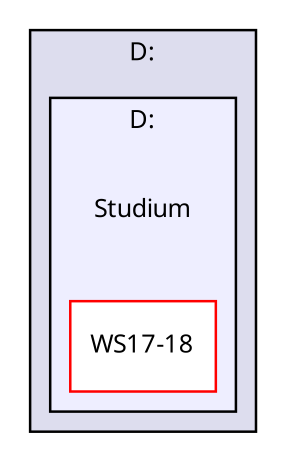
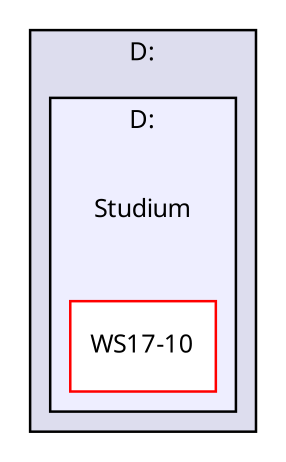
(143, 346) -> (143, 346)
